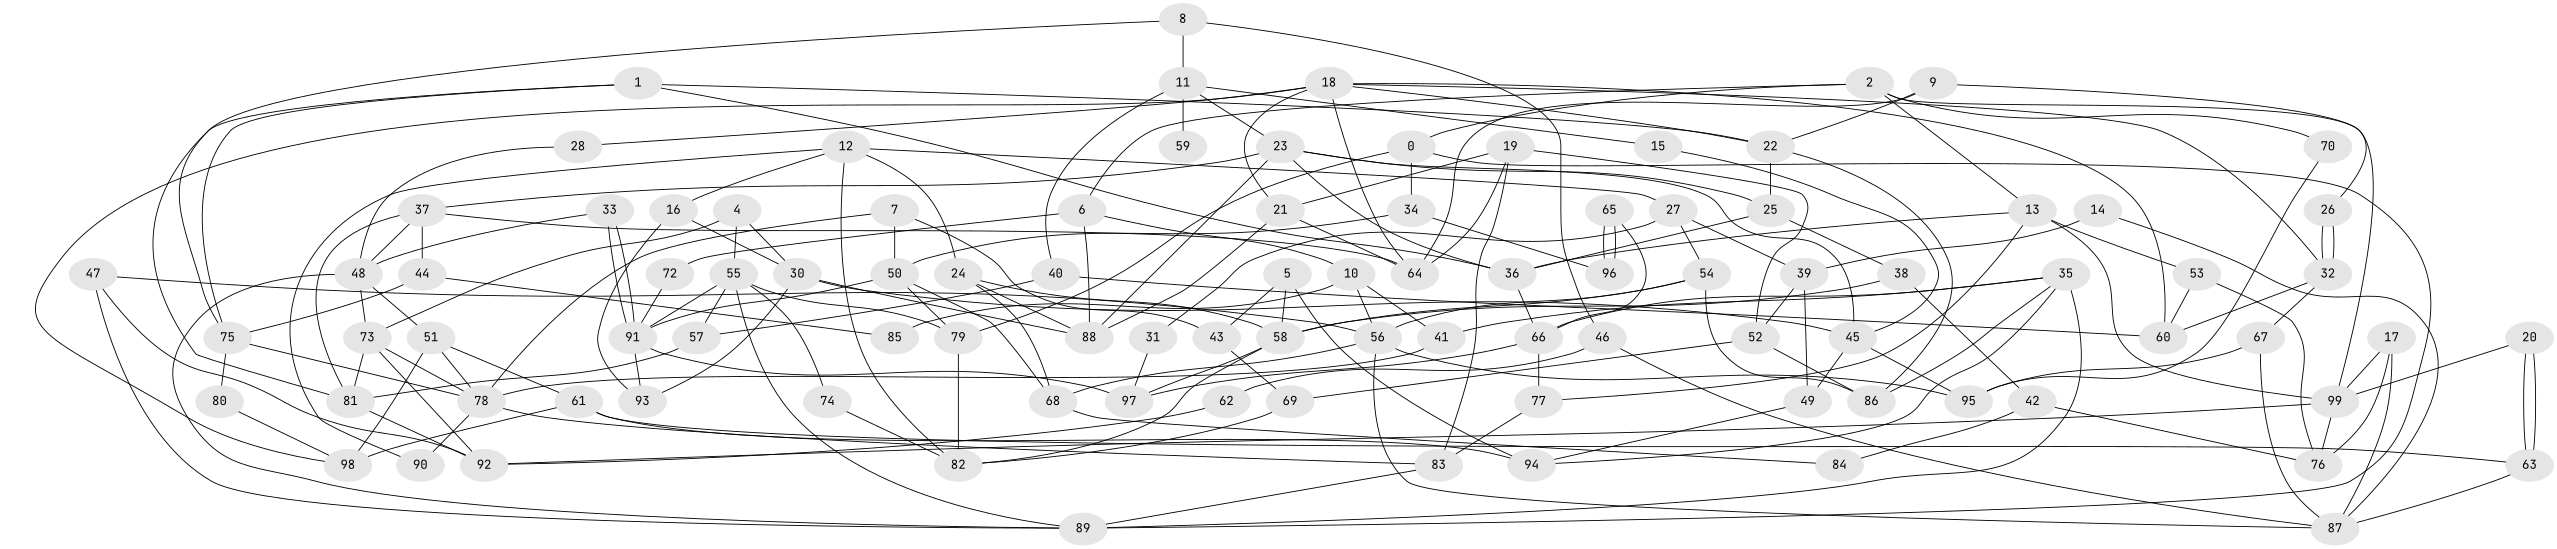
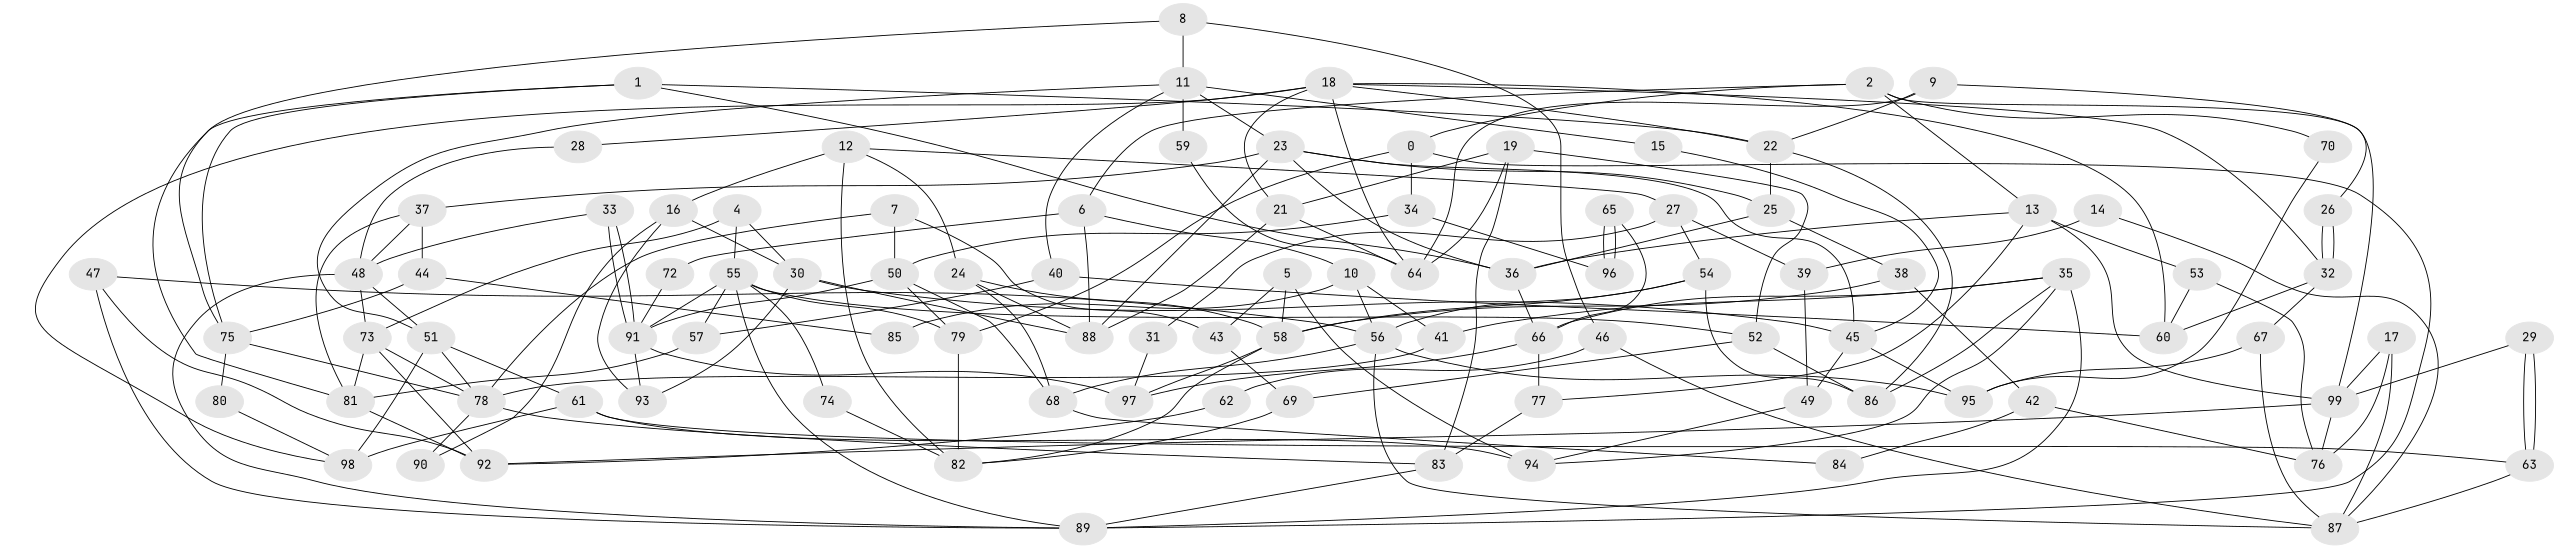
none -> (650, 117)
(425, 187) -> (560, 351)
(970, 231) -> (1279, 241)
(1780, 306) -> (1192, 317)
(2530, 338) -> (2530, 338)
